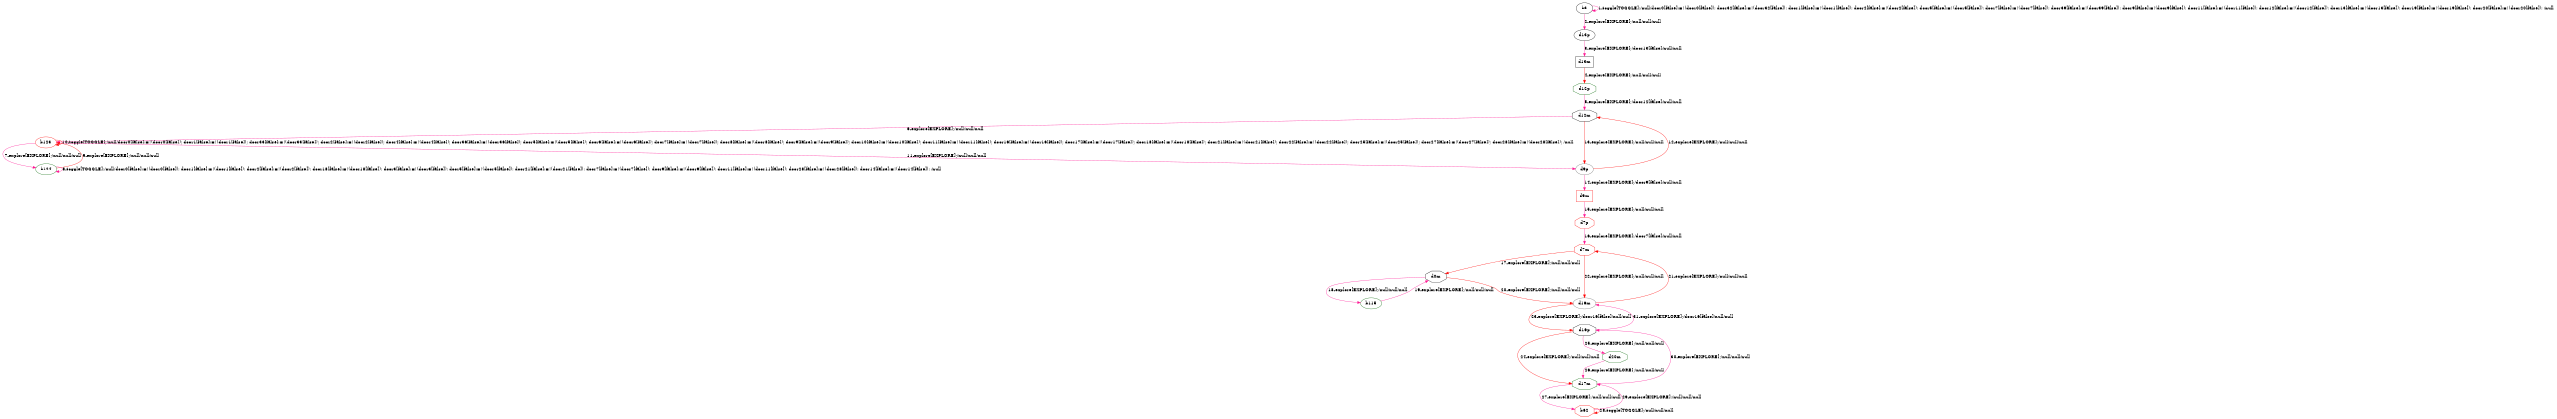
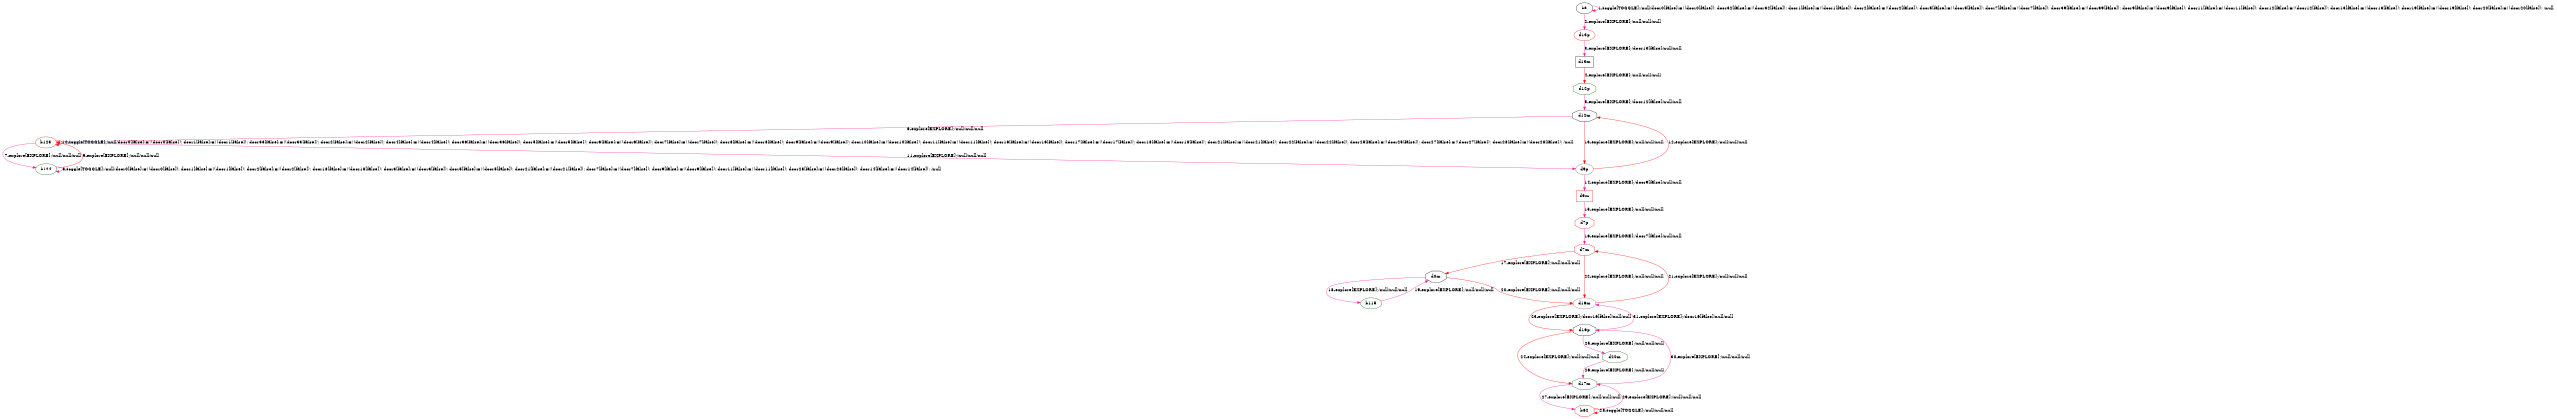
(1585, 35) -> (1585, 35)
